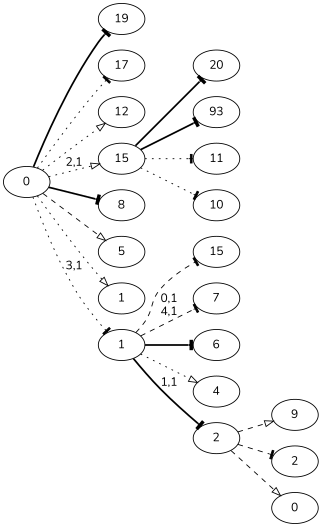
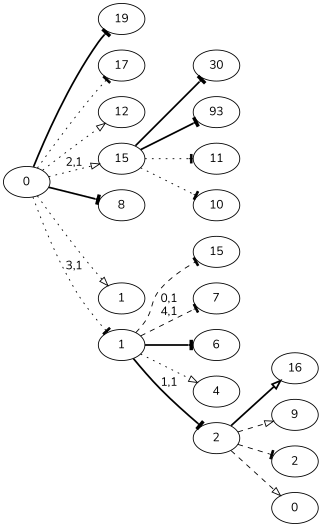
(216, 66) -> (216, 66)
(122, 252) -> none
none -> (295, 368)
